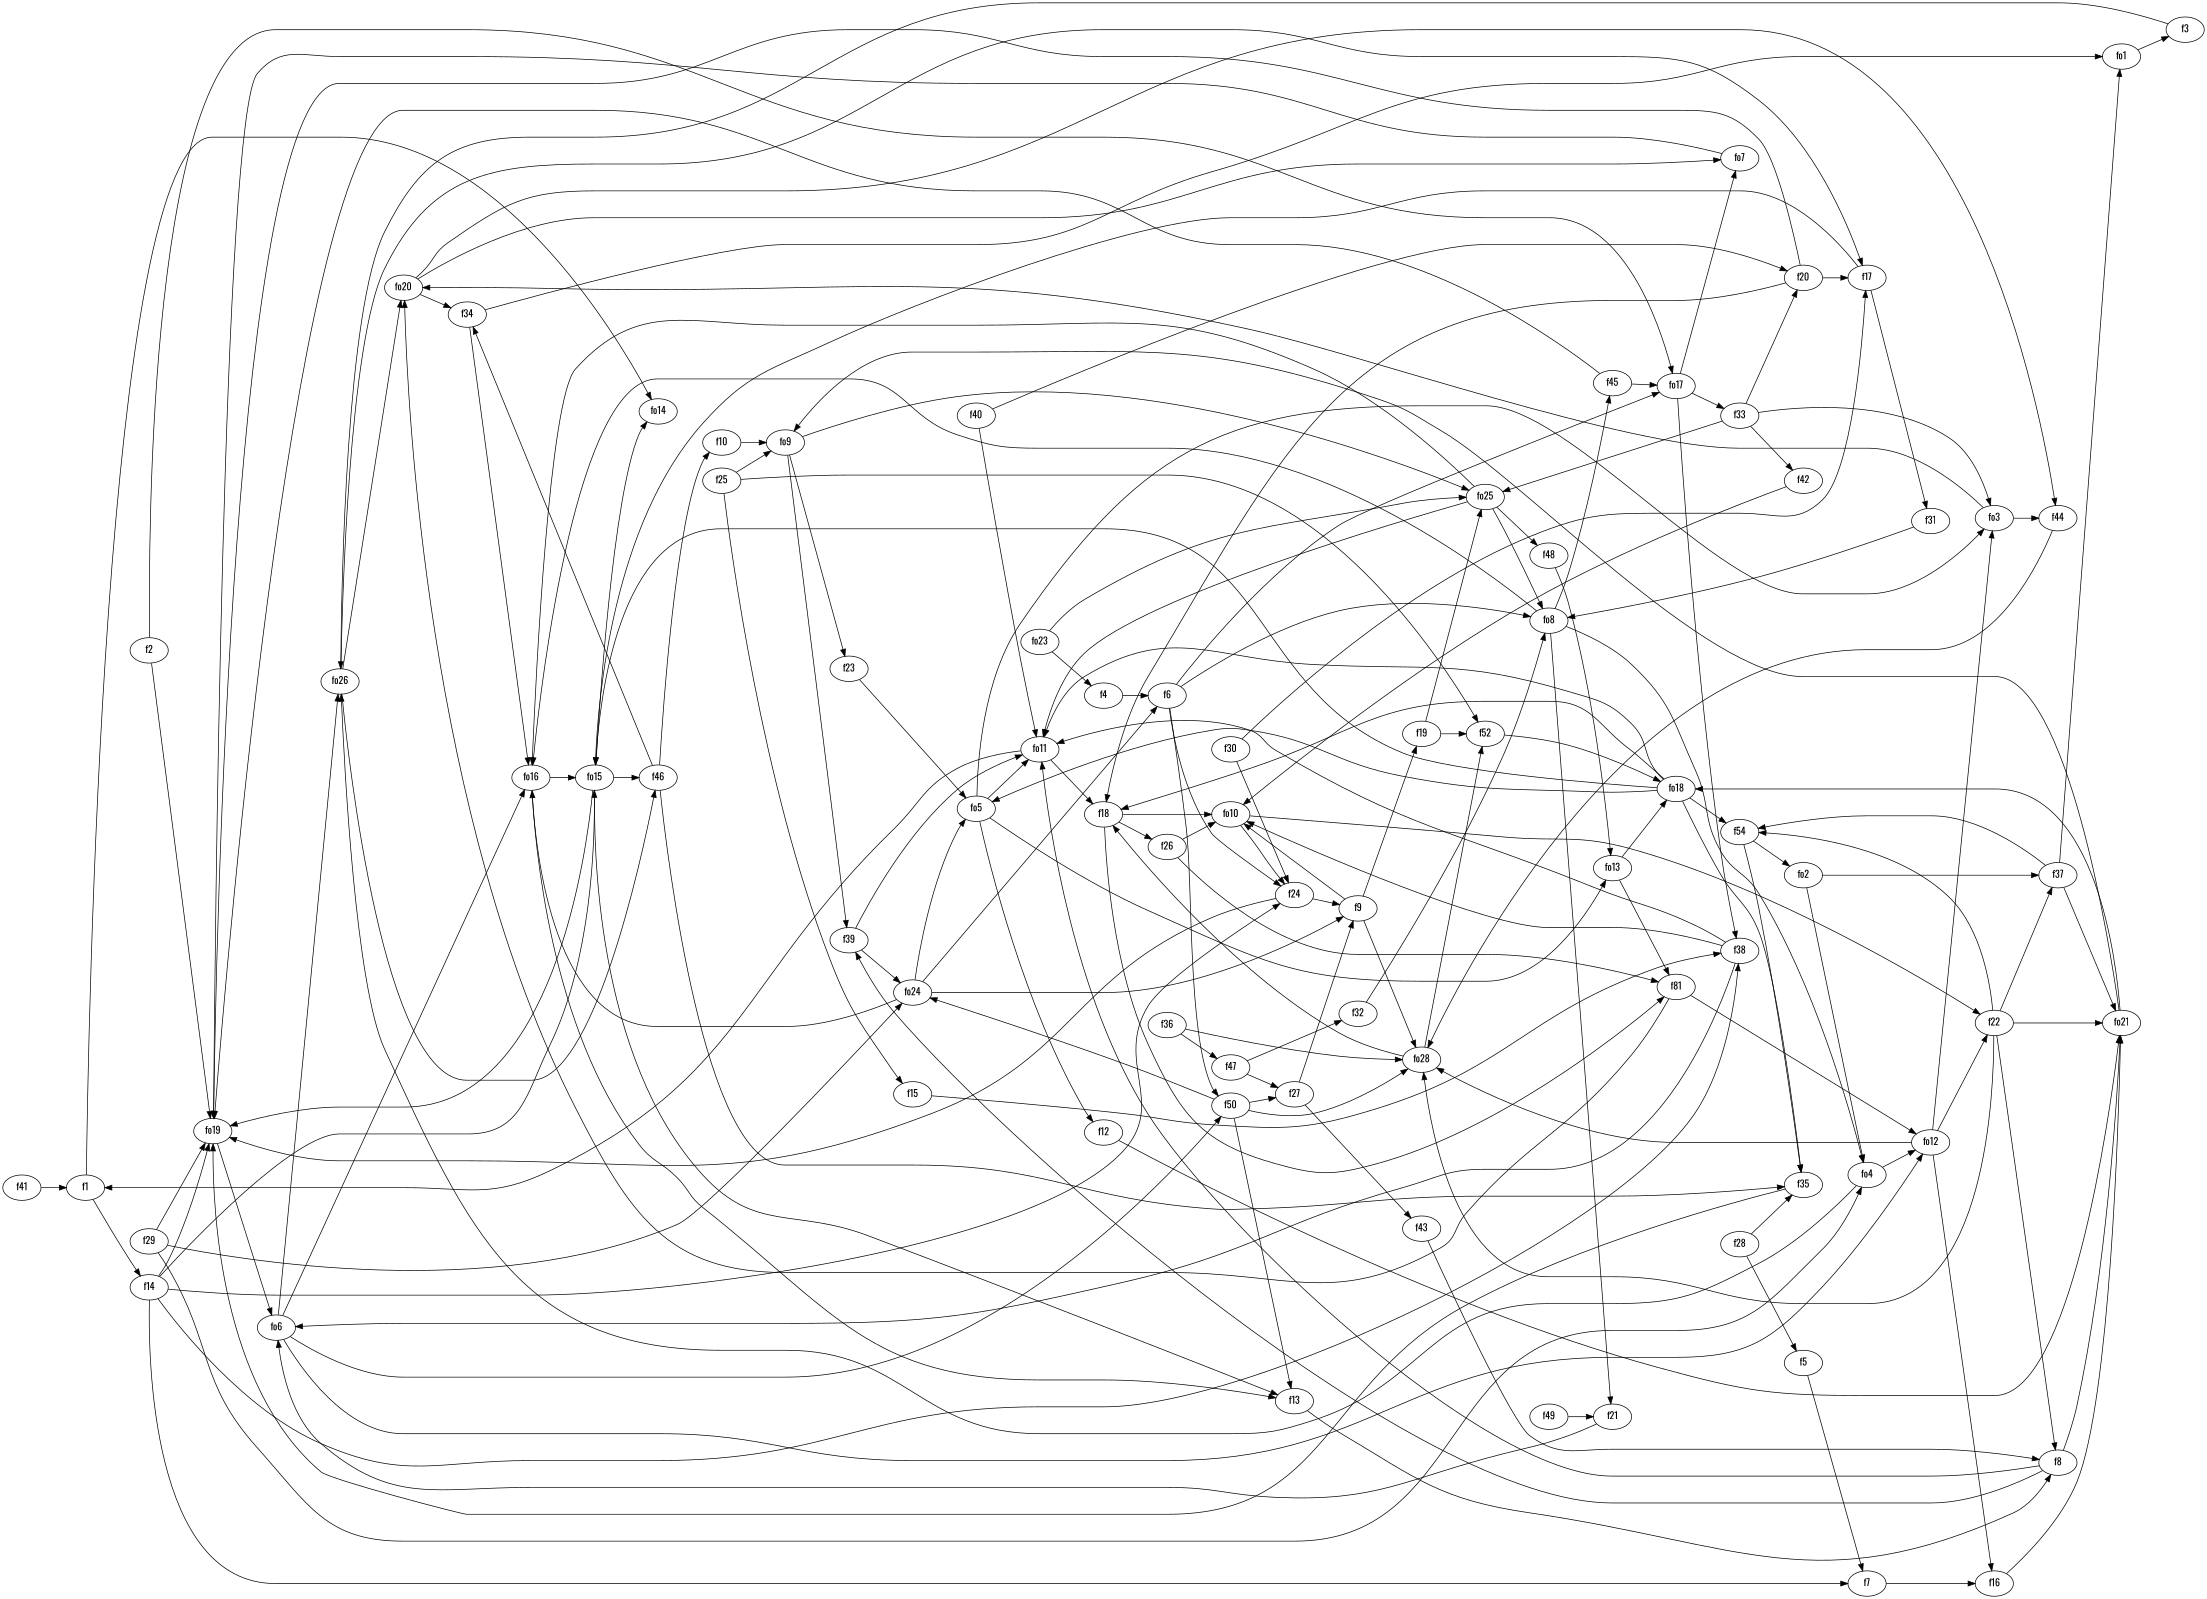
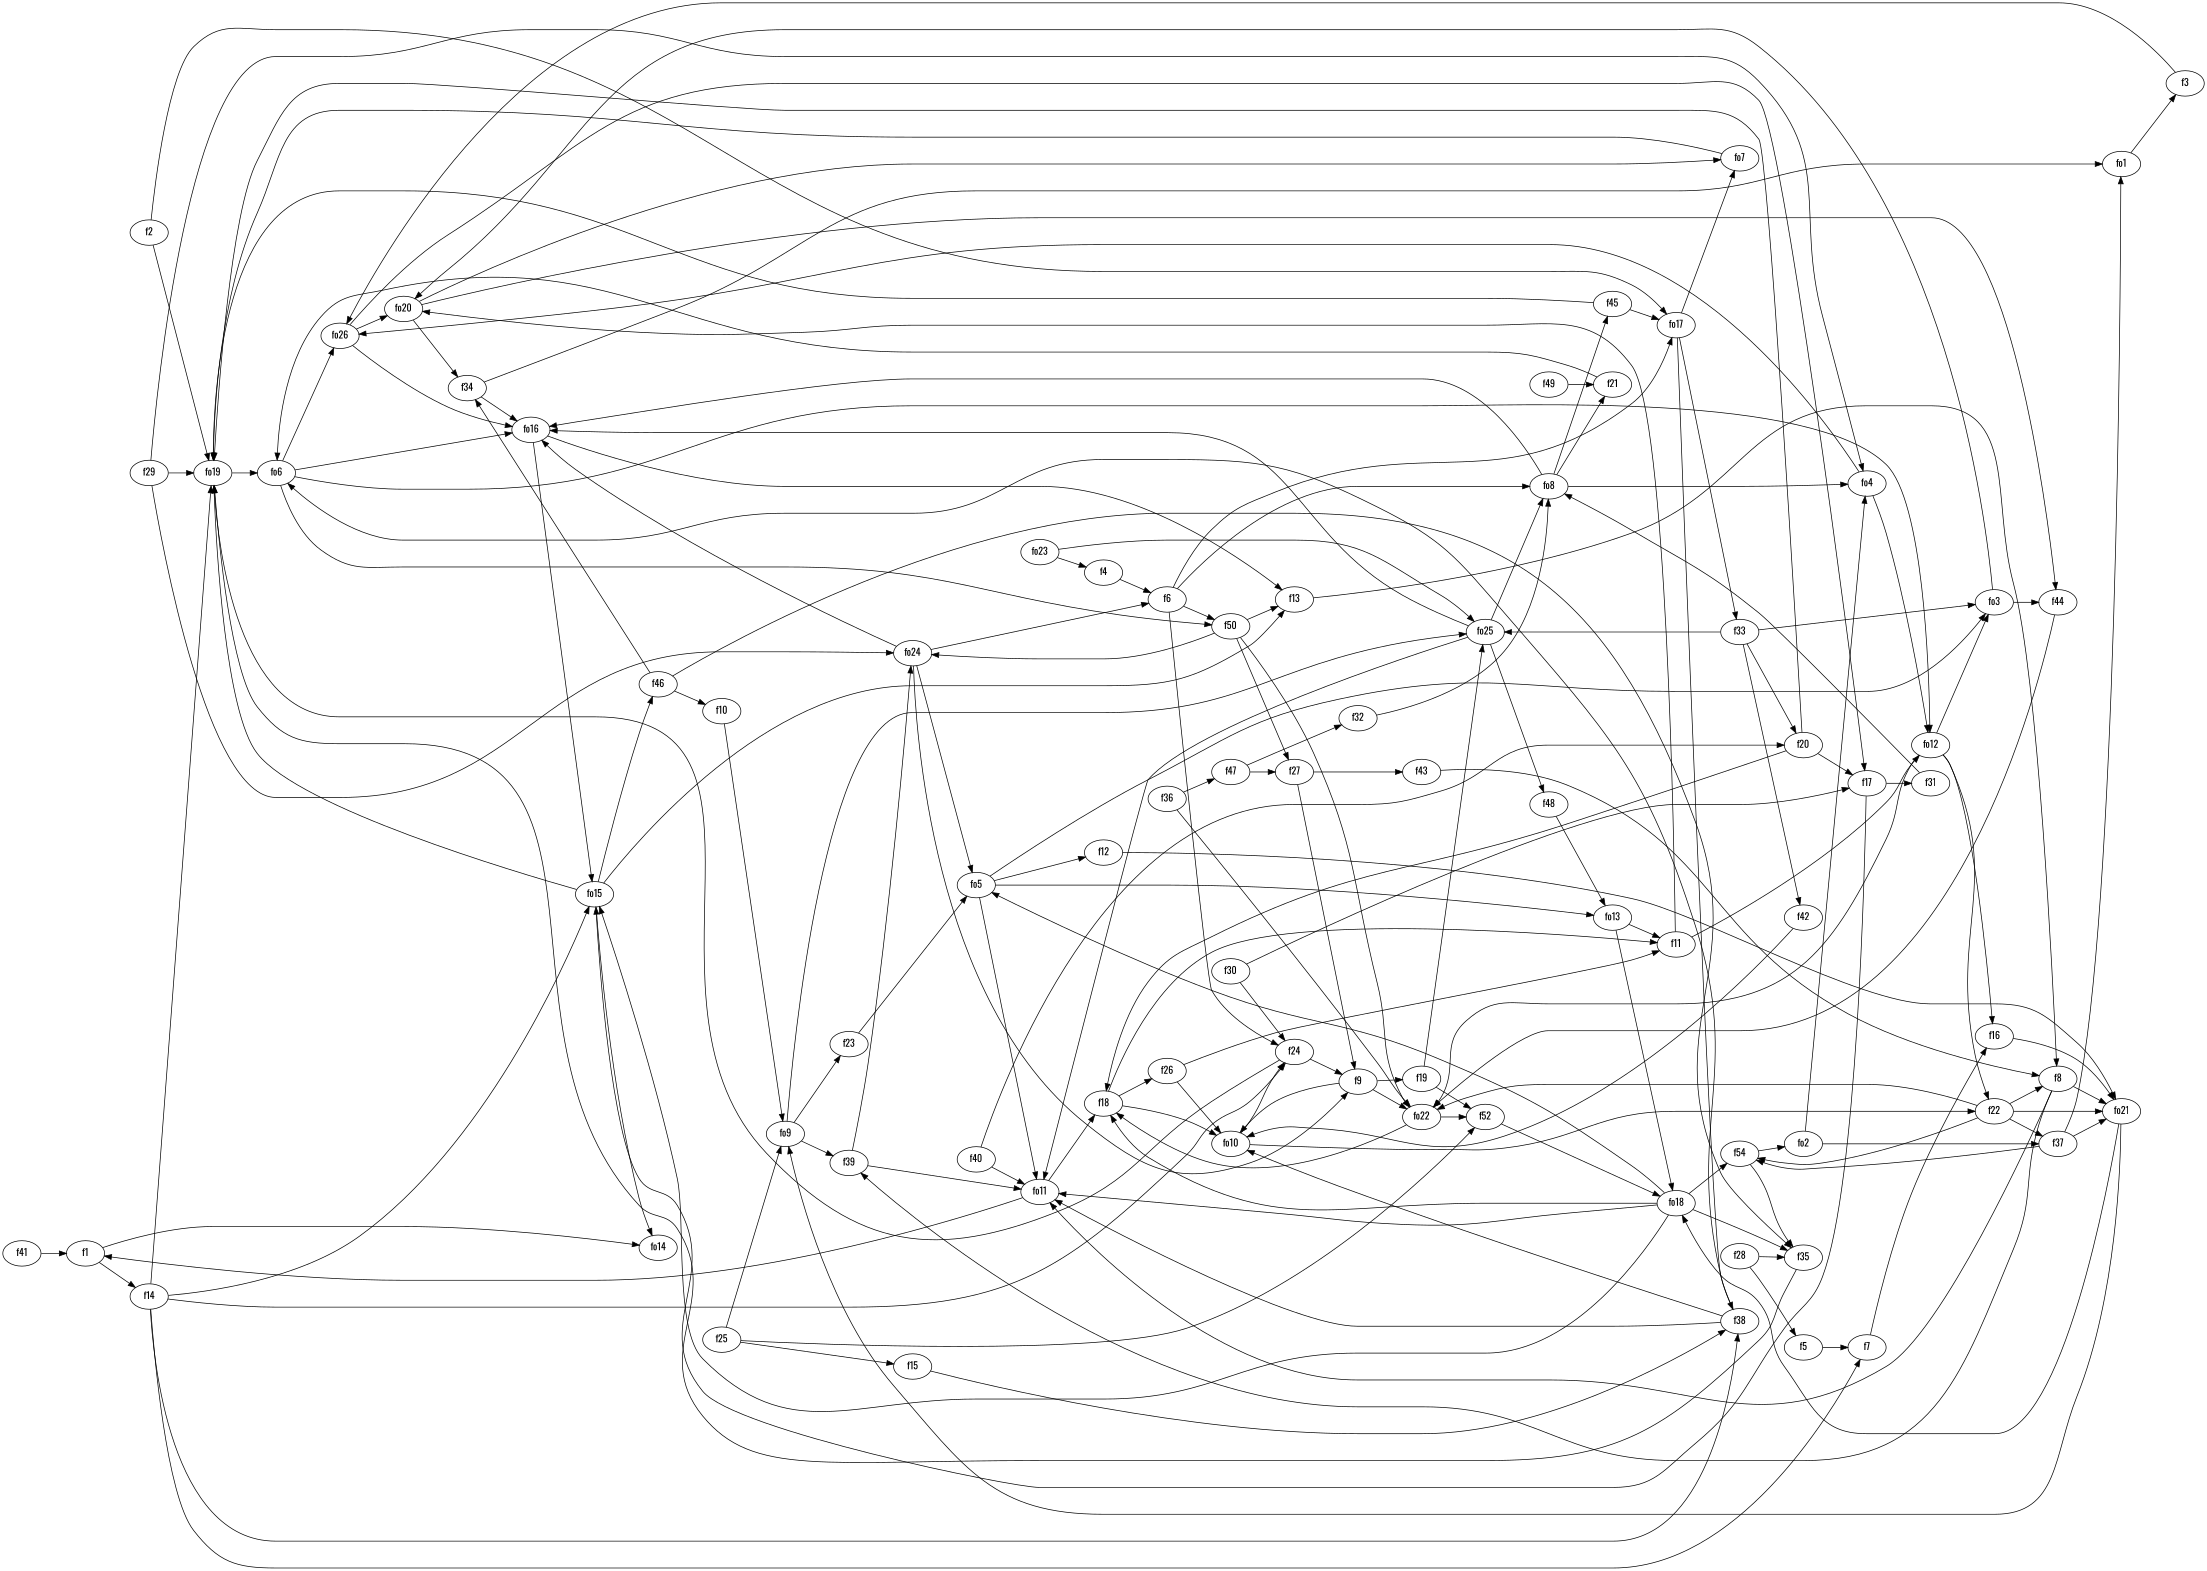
(1676, 987) -> (1676, 944)
(1422, 1060) -> (1422, 1117)
(450, 1072) -> (424, 395)
